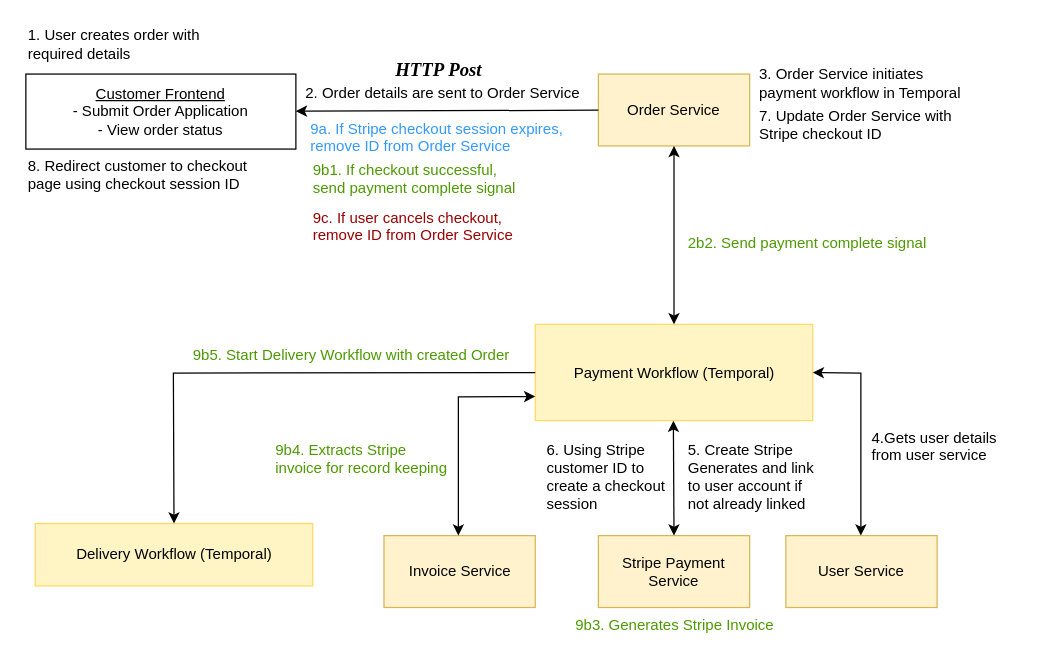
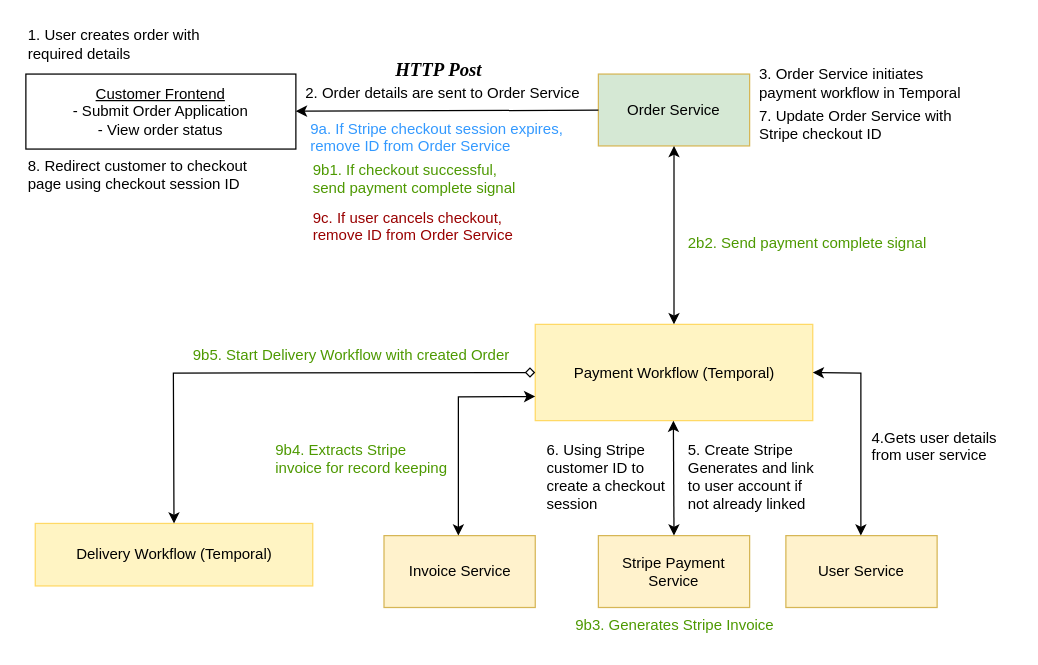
(674, 110) -> (674, 110)
(529, 373) -> (524, 373)
